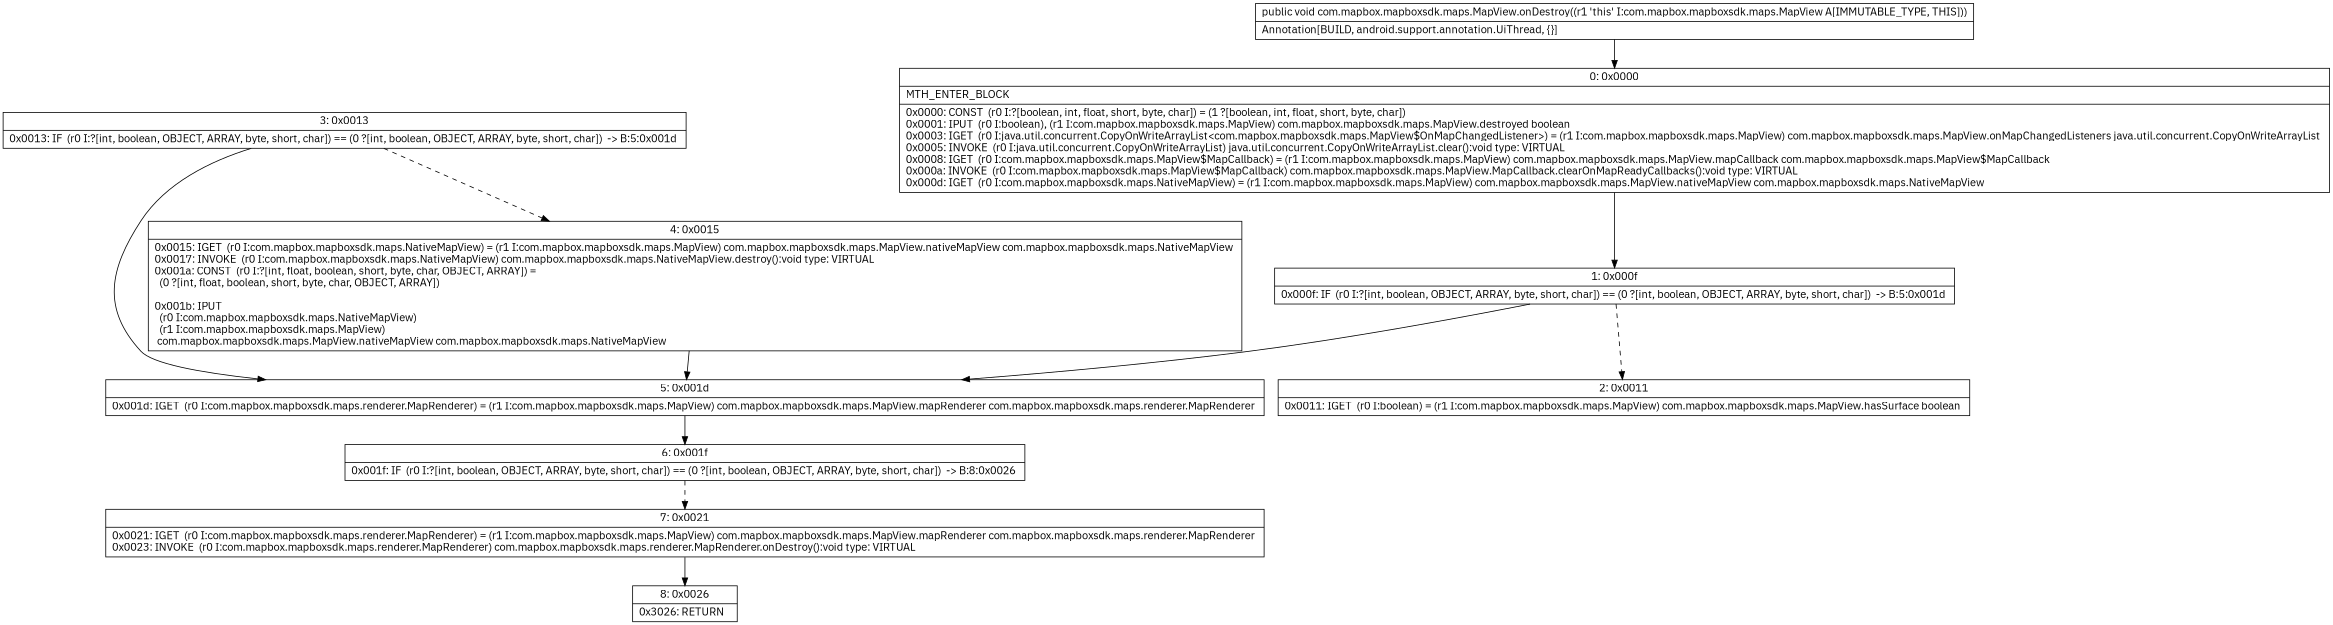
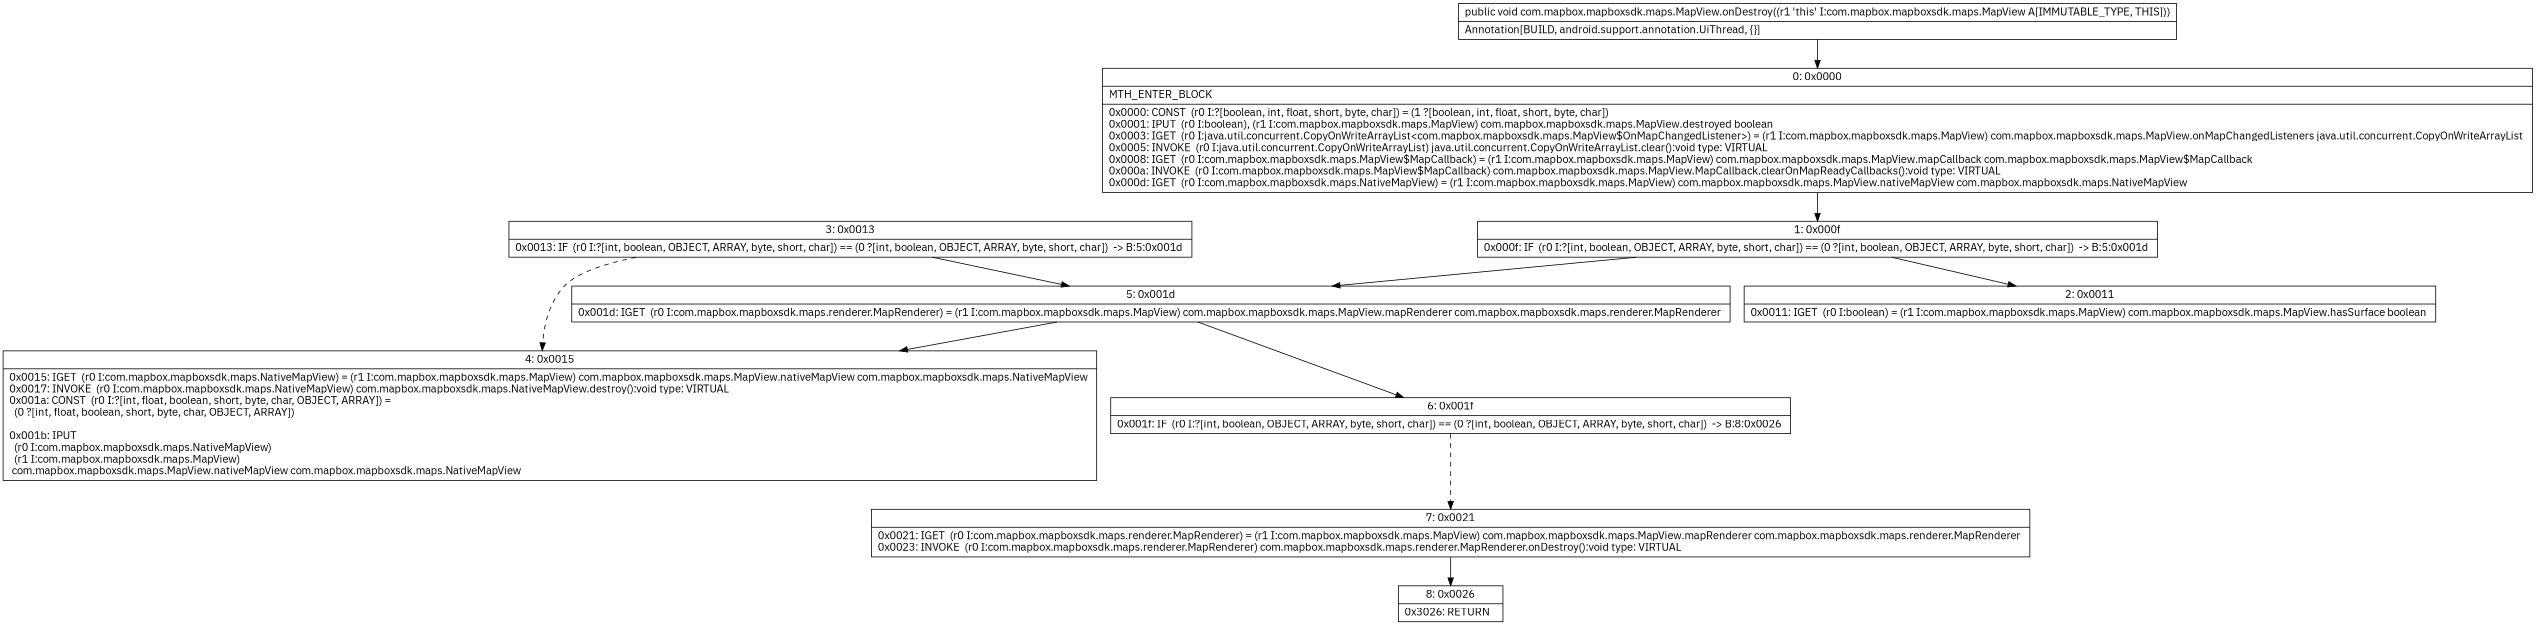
(1619, 338) -> (1950, 271)
(688, 361) -> (982, 336)
